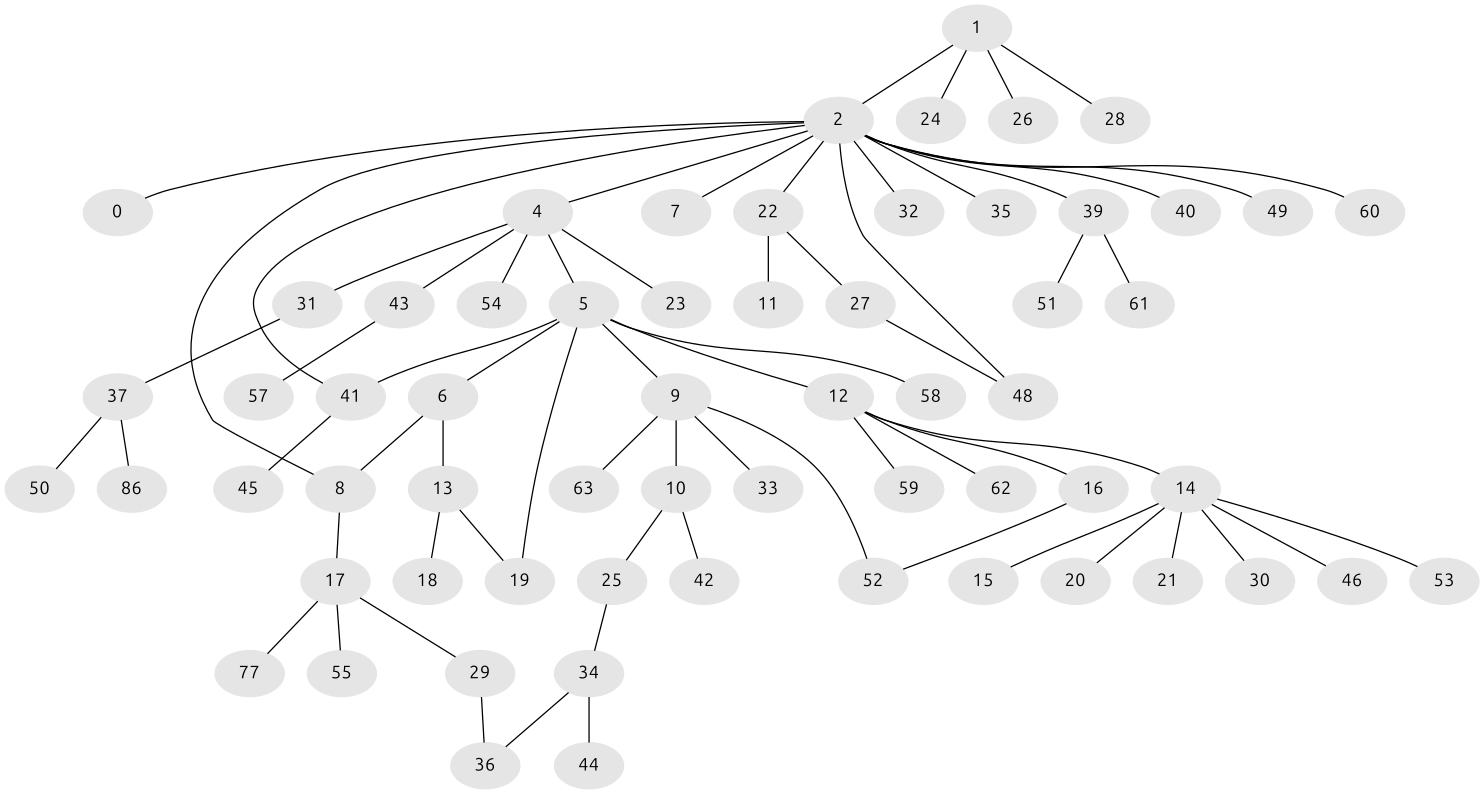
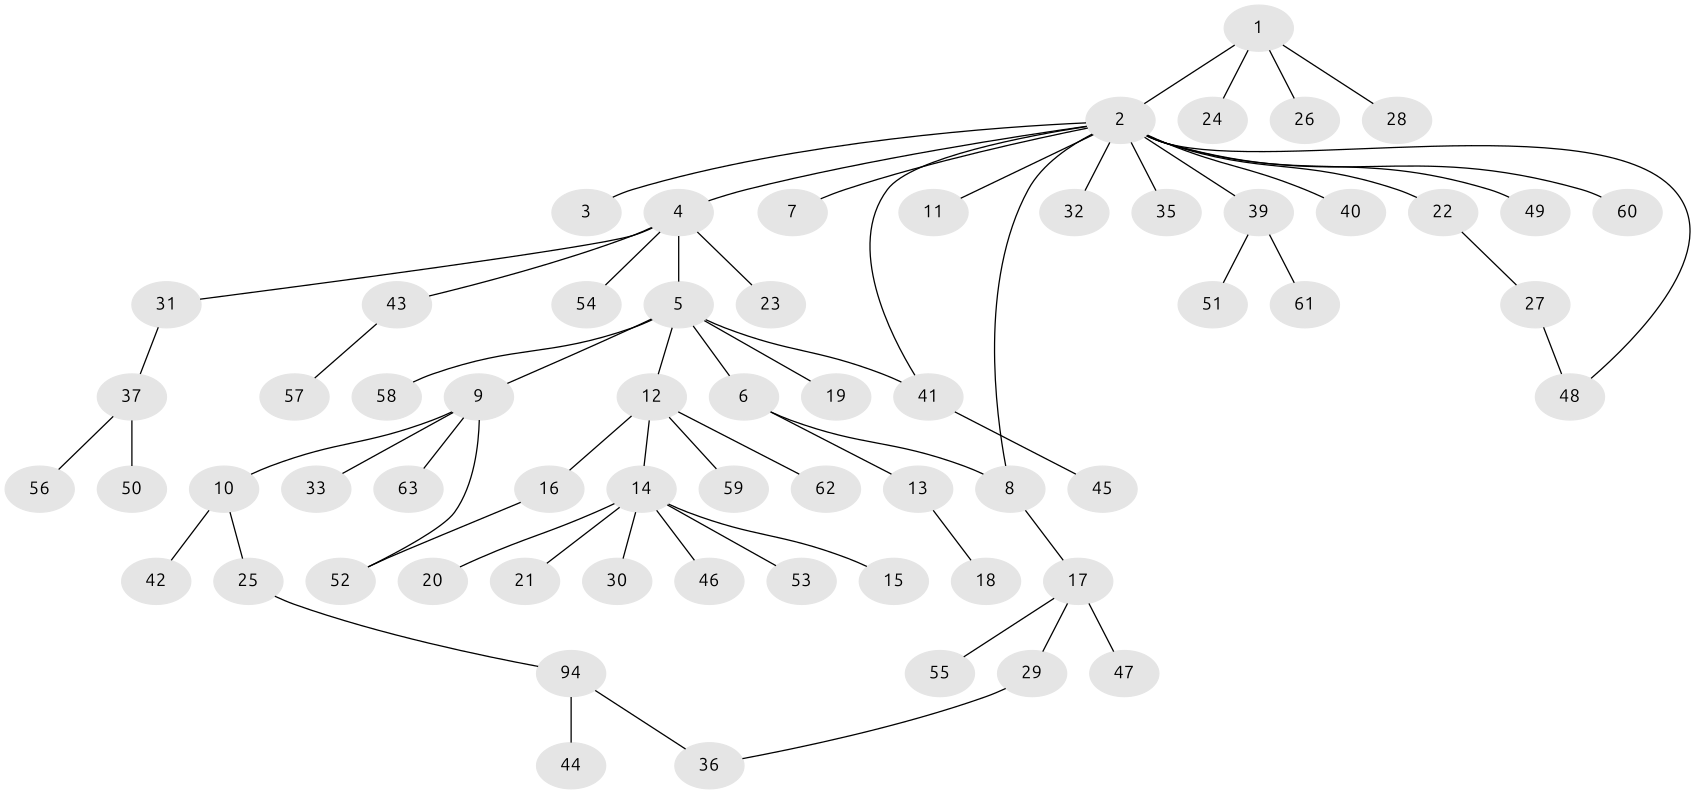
(118, 213) -> (586, 213)
(768, 259) -> (1027, 166)
(132, 489) -> (40, 489)
(482, 535) -> none
(250, 674) -> (1124, 674)
(589, 674) -> (571, 674)
